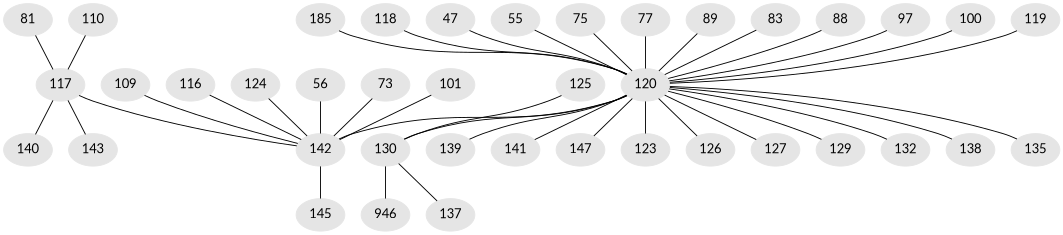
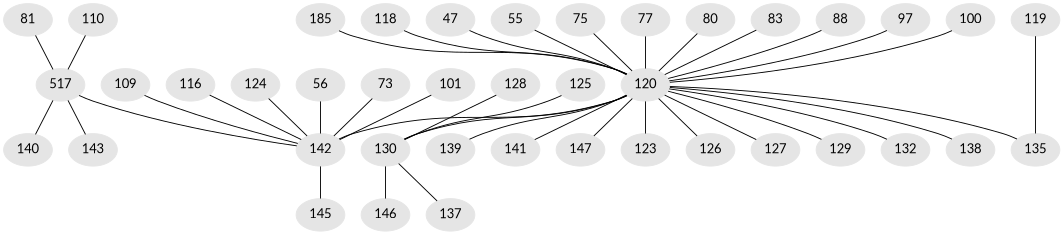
(710, 20) -> (710, 20)
(845, 68) -> (1035, 85)
(60, 85) -> (60, 85)
none -> (515, 85)
(385, 215) -> (385, 215)
